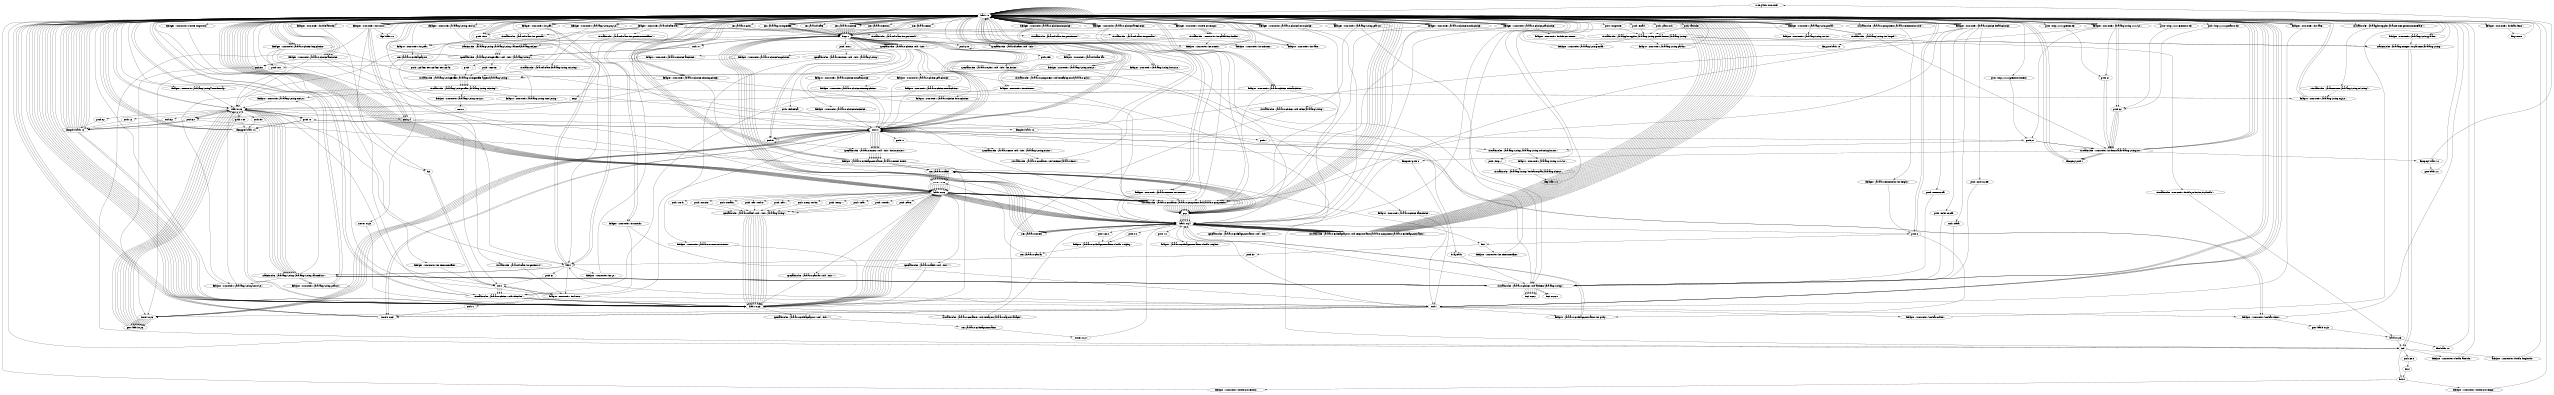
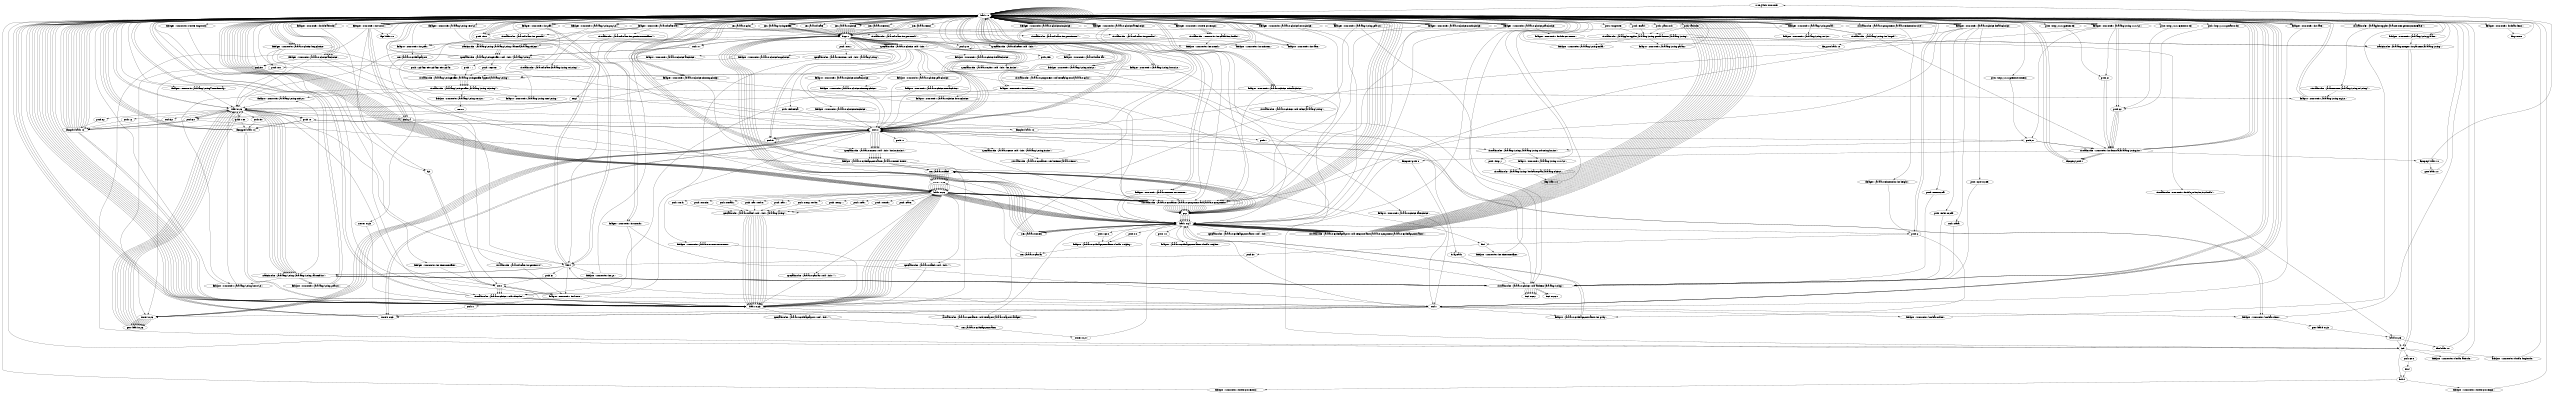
none -> (982, 57)
